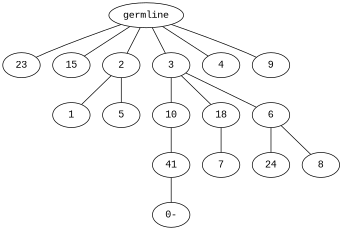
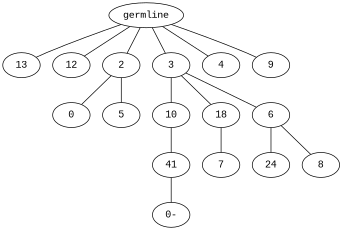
(21, 65) -> (21, 65)
(71, 65) -> (71, 65)
(71, 115) -> (71, 115)
